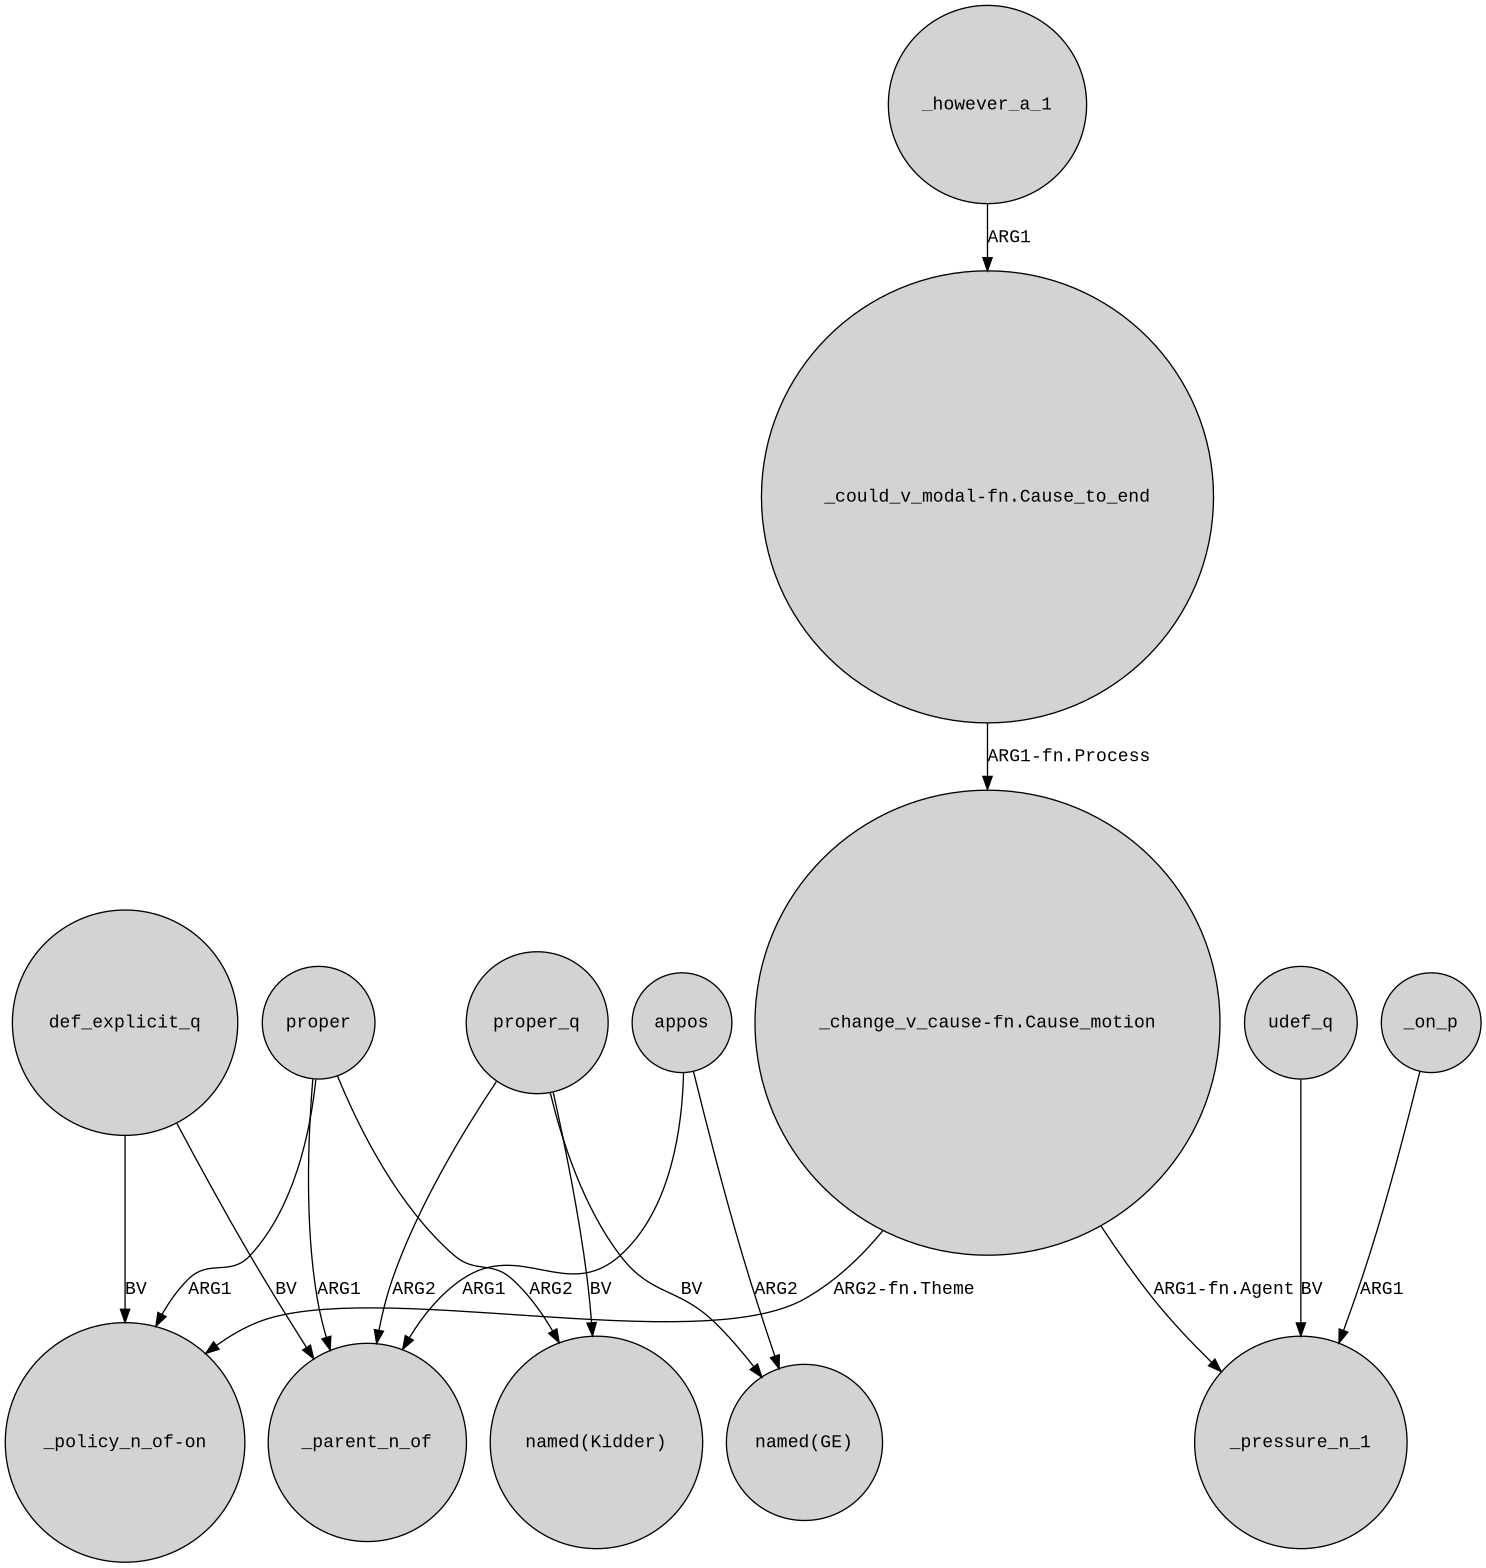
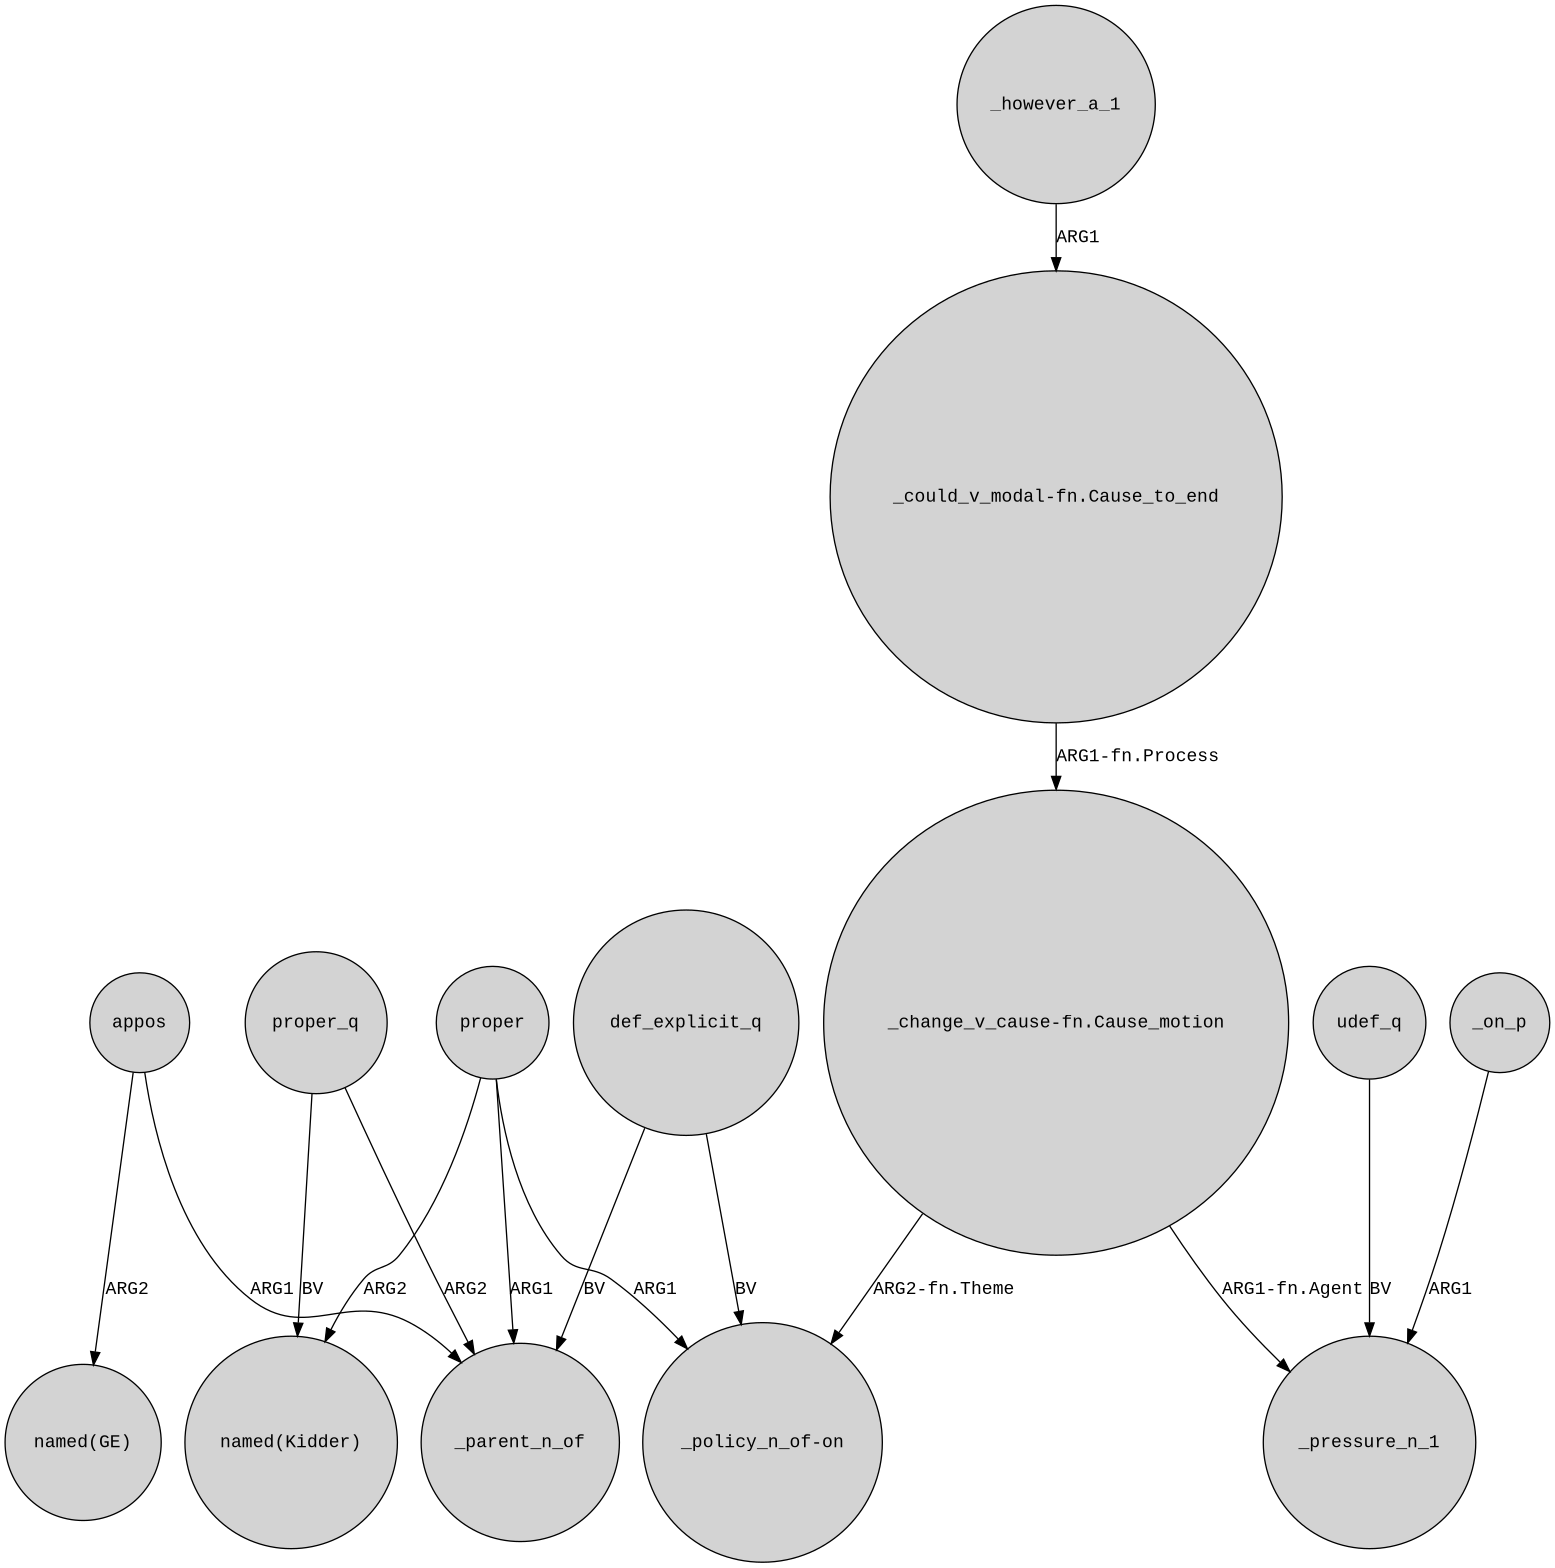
(614, 1247) -> none
